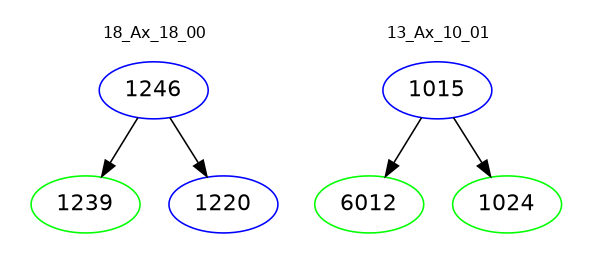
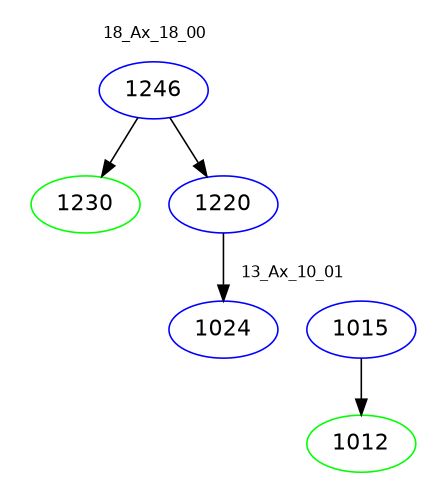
(468, 140) -> (223, 268)
(86, 204) -> (86, 204)
(369, 204) -> (361, 444)
(507, 204) -> (223, 330)
